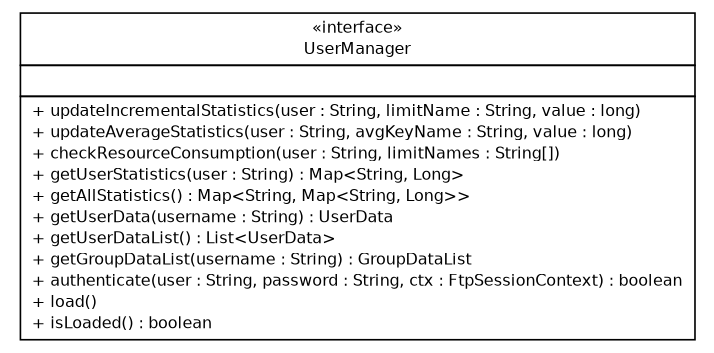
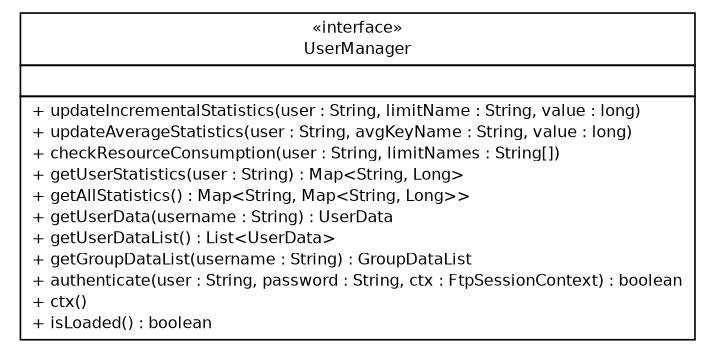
(65, 302) -> (60, 302)
